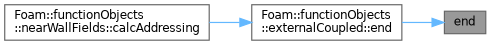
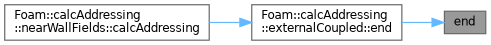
(107, 22) -> (107, 22)
(327, 22) -> (327, 22)
